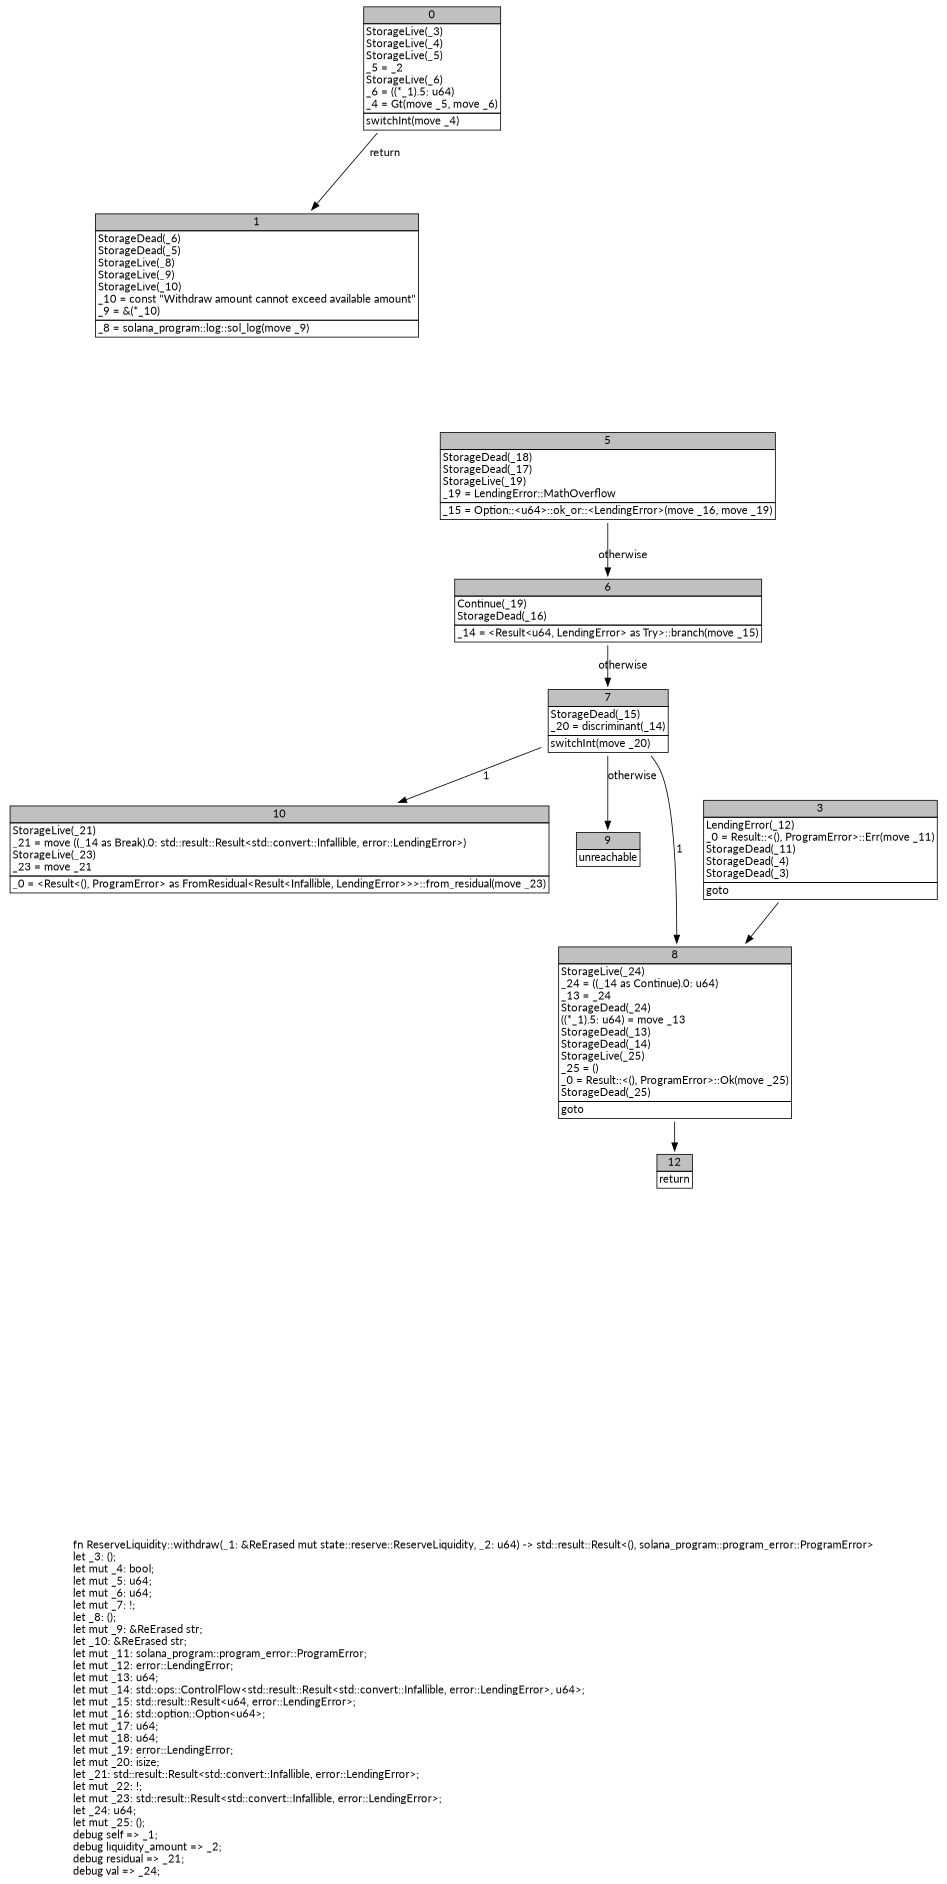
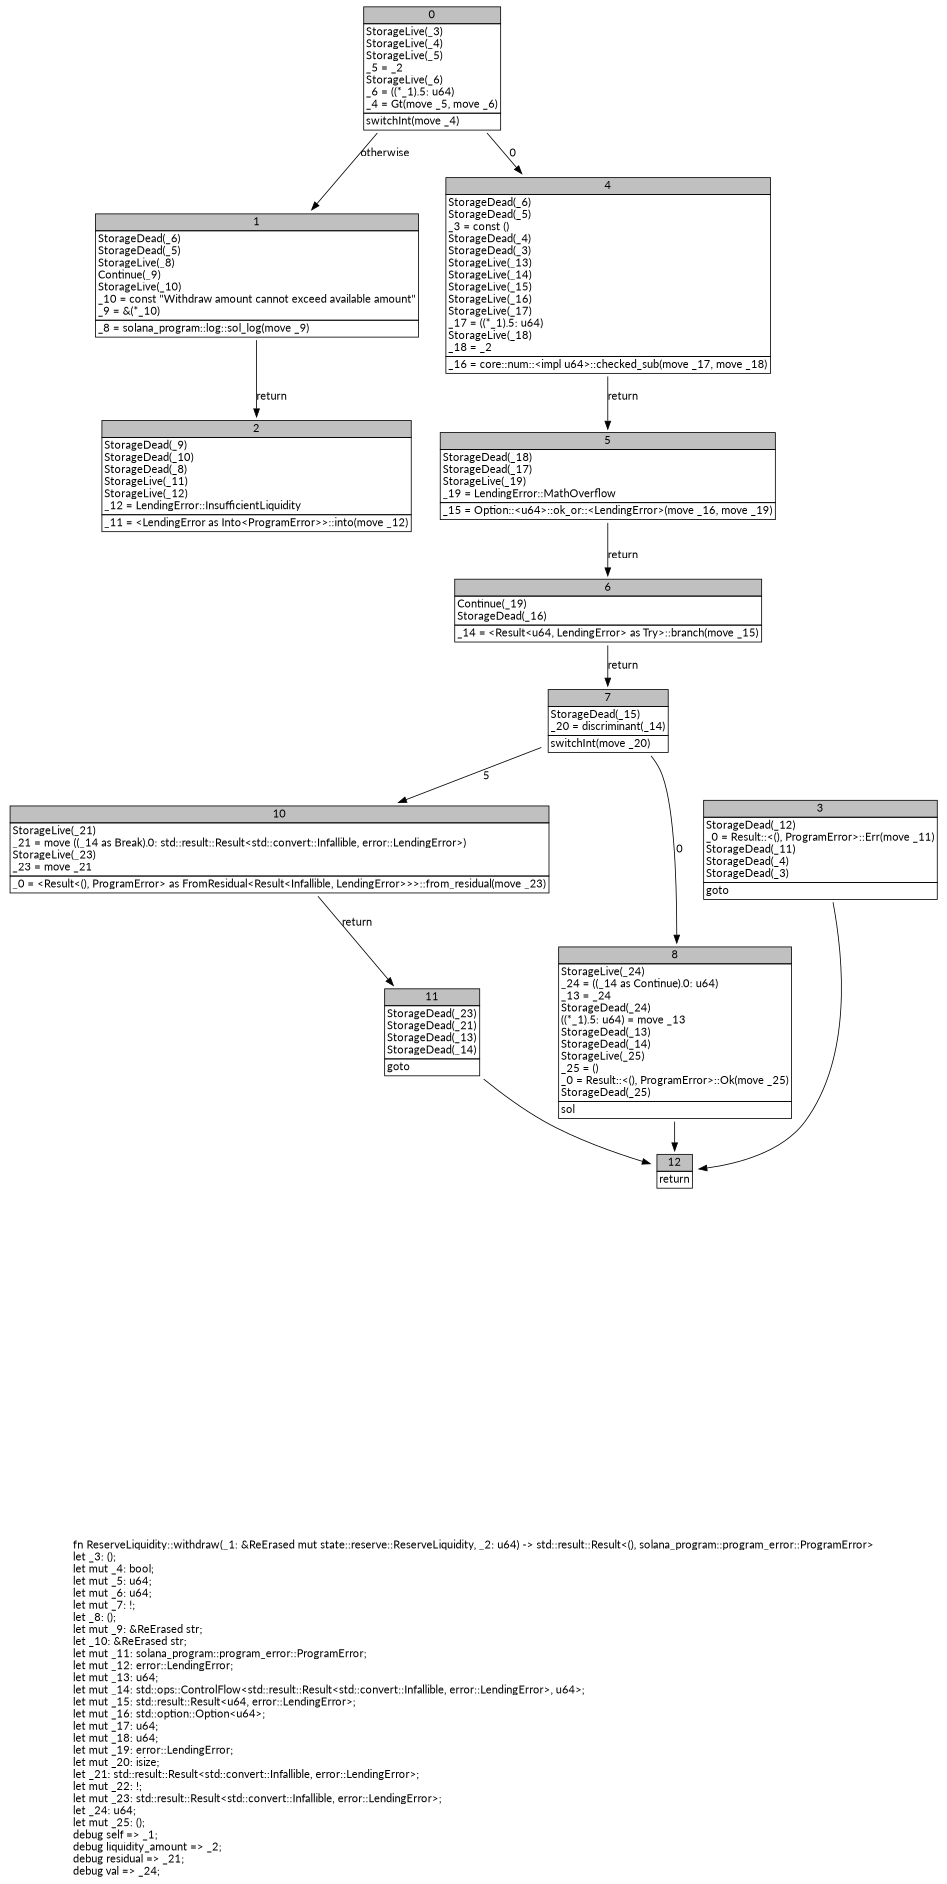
(385, 153) -> (385, 153)
(137, 275) -> (130, 275)
none -> (608, 275)
none -> (257, 476)
(623, 555) -> (623, 555)
(623, 666) -> (623, 666)
(487, 776) -> (487, 776)
(750, 825) -> (751, 825)
(608, 849) -> none
(680, 849) -> (680, 849)
(765, 920) -> (830, 1070)
none -> (432, 1032)
(573, 1110) -> (568, 1110)
